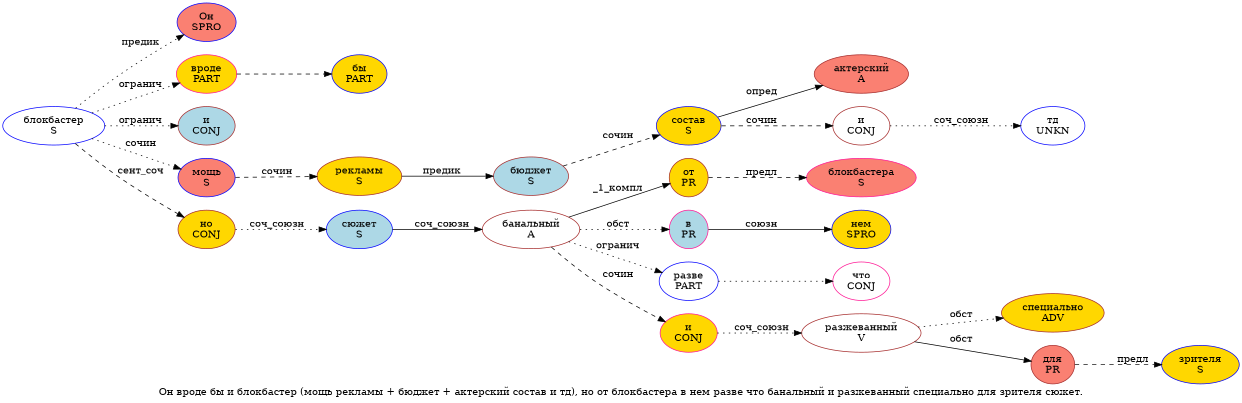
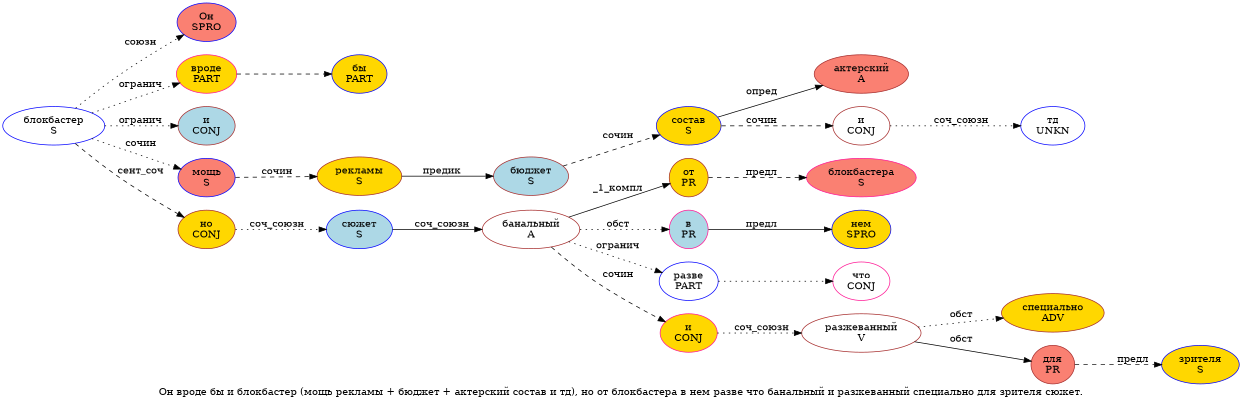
(141, 42) -> (141, 42)
(762, 224) -> (762, 224)
